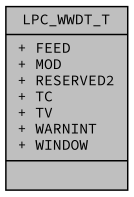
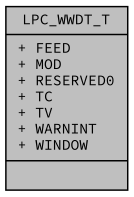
(67, 81) -> (67, 81)
